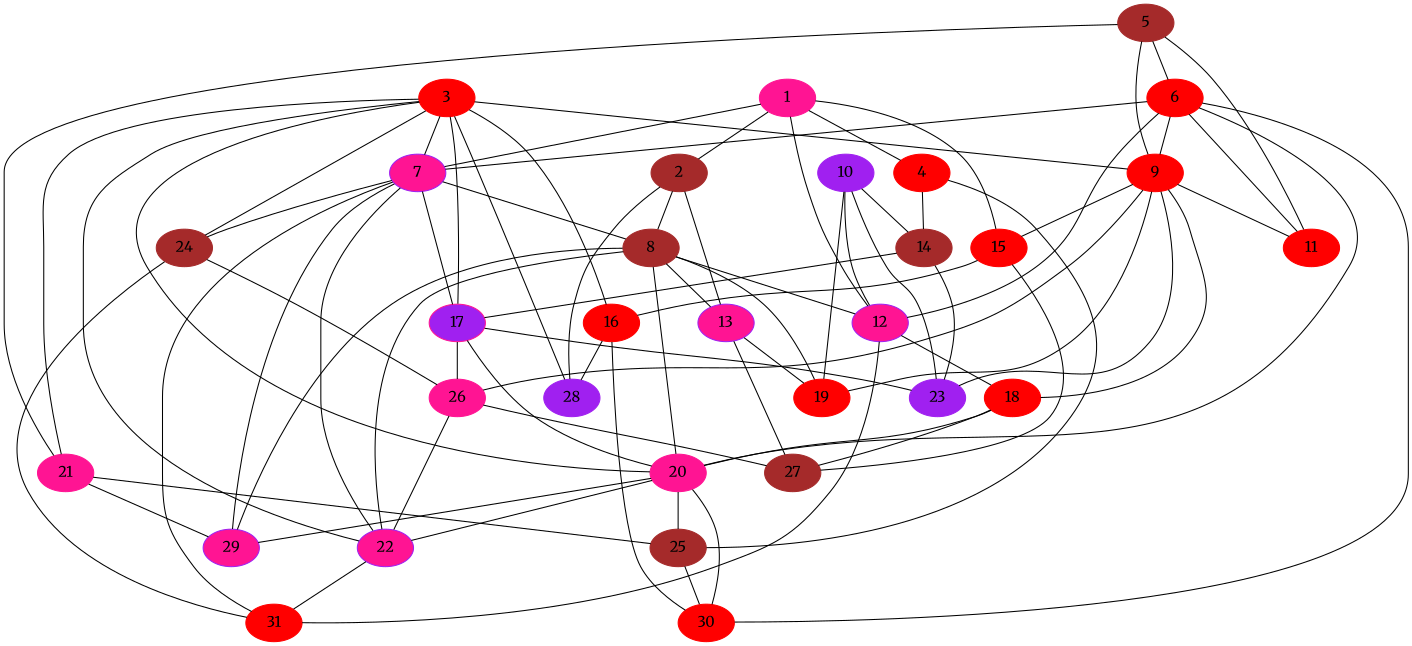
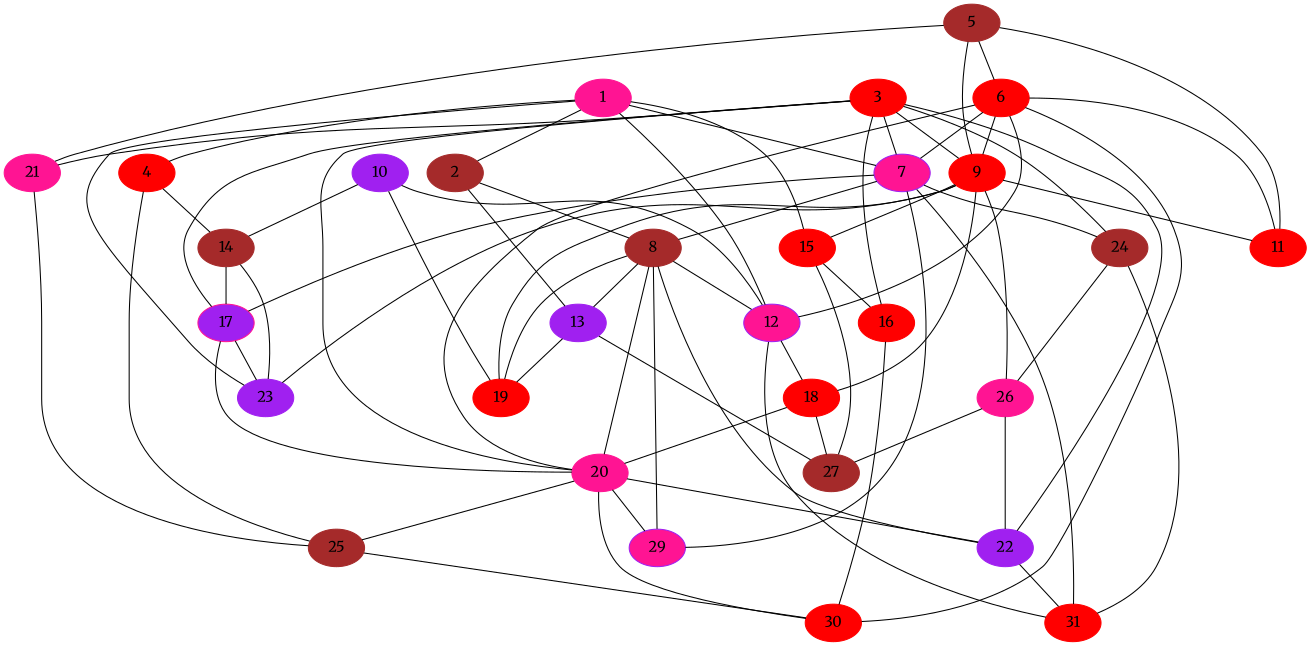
(893, 276) -> (230, 132)
(726, 323) -> (578, 323)
(321, 352) -> none
(457, 361) -> none
(572, 398) -> none
(149, 510) -> none
(385, 548) -> (1005, 548)
